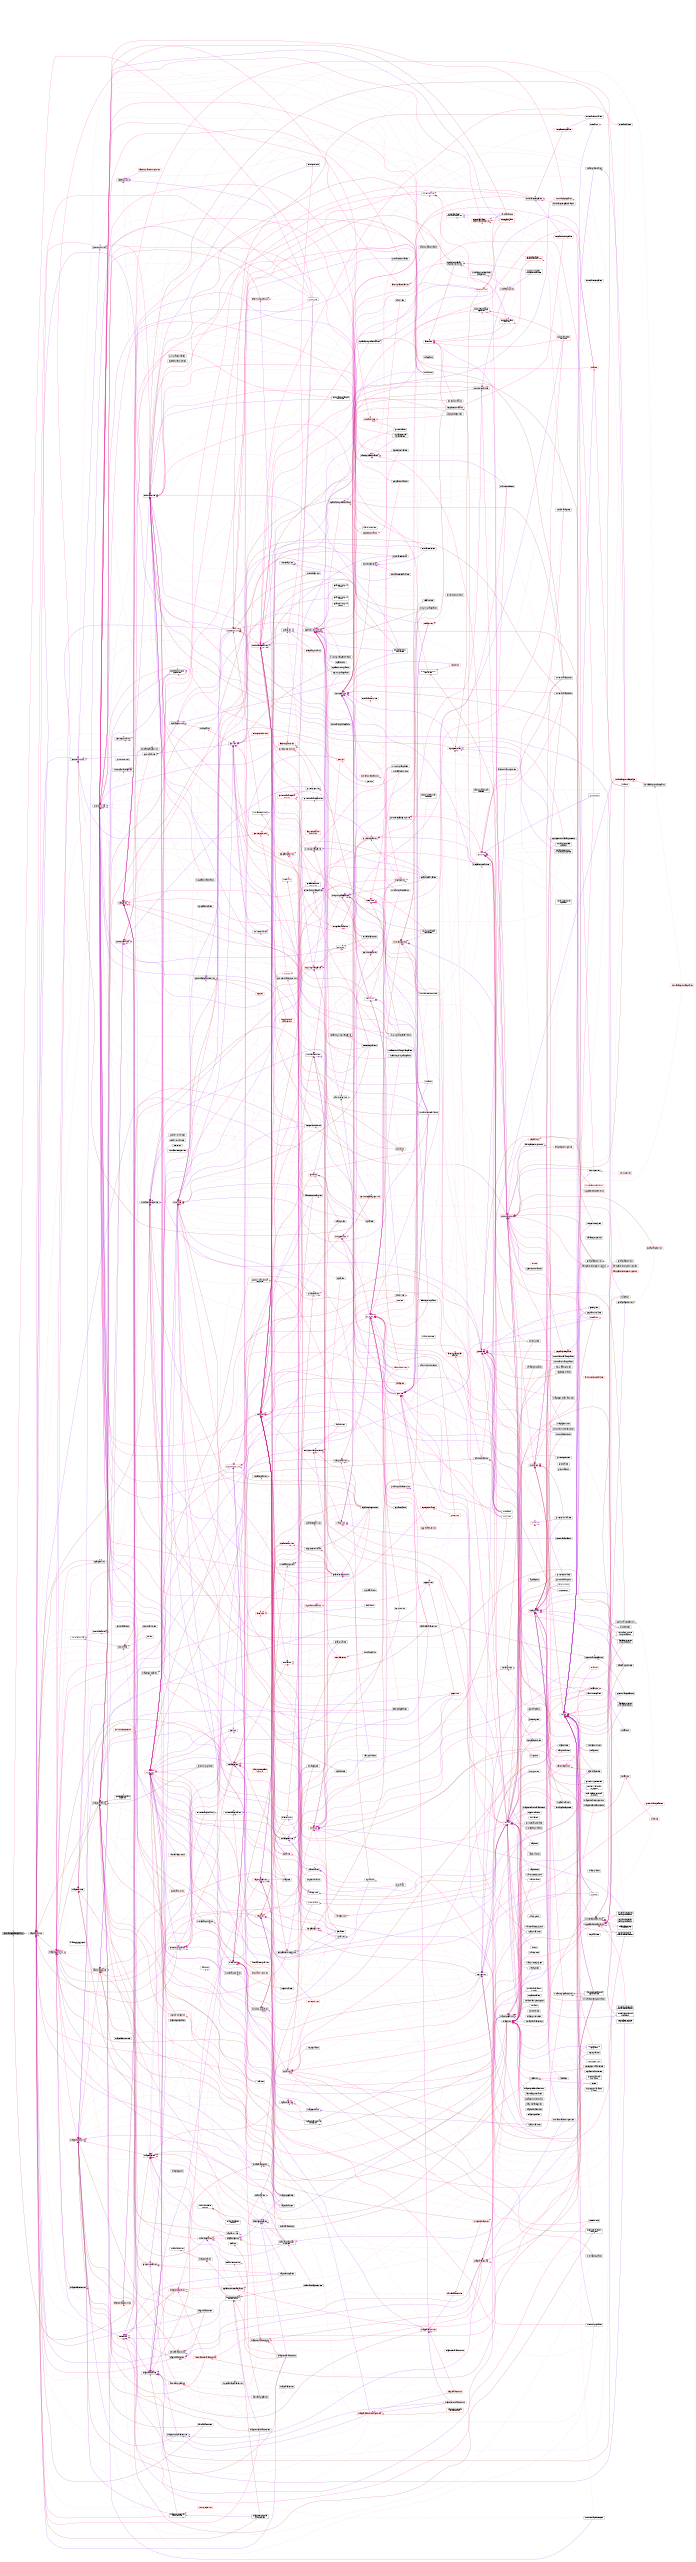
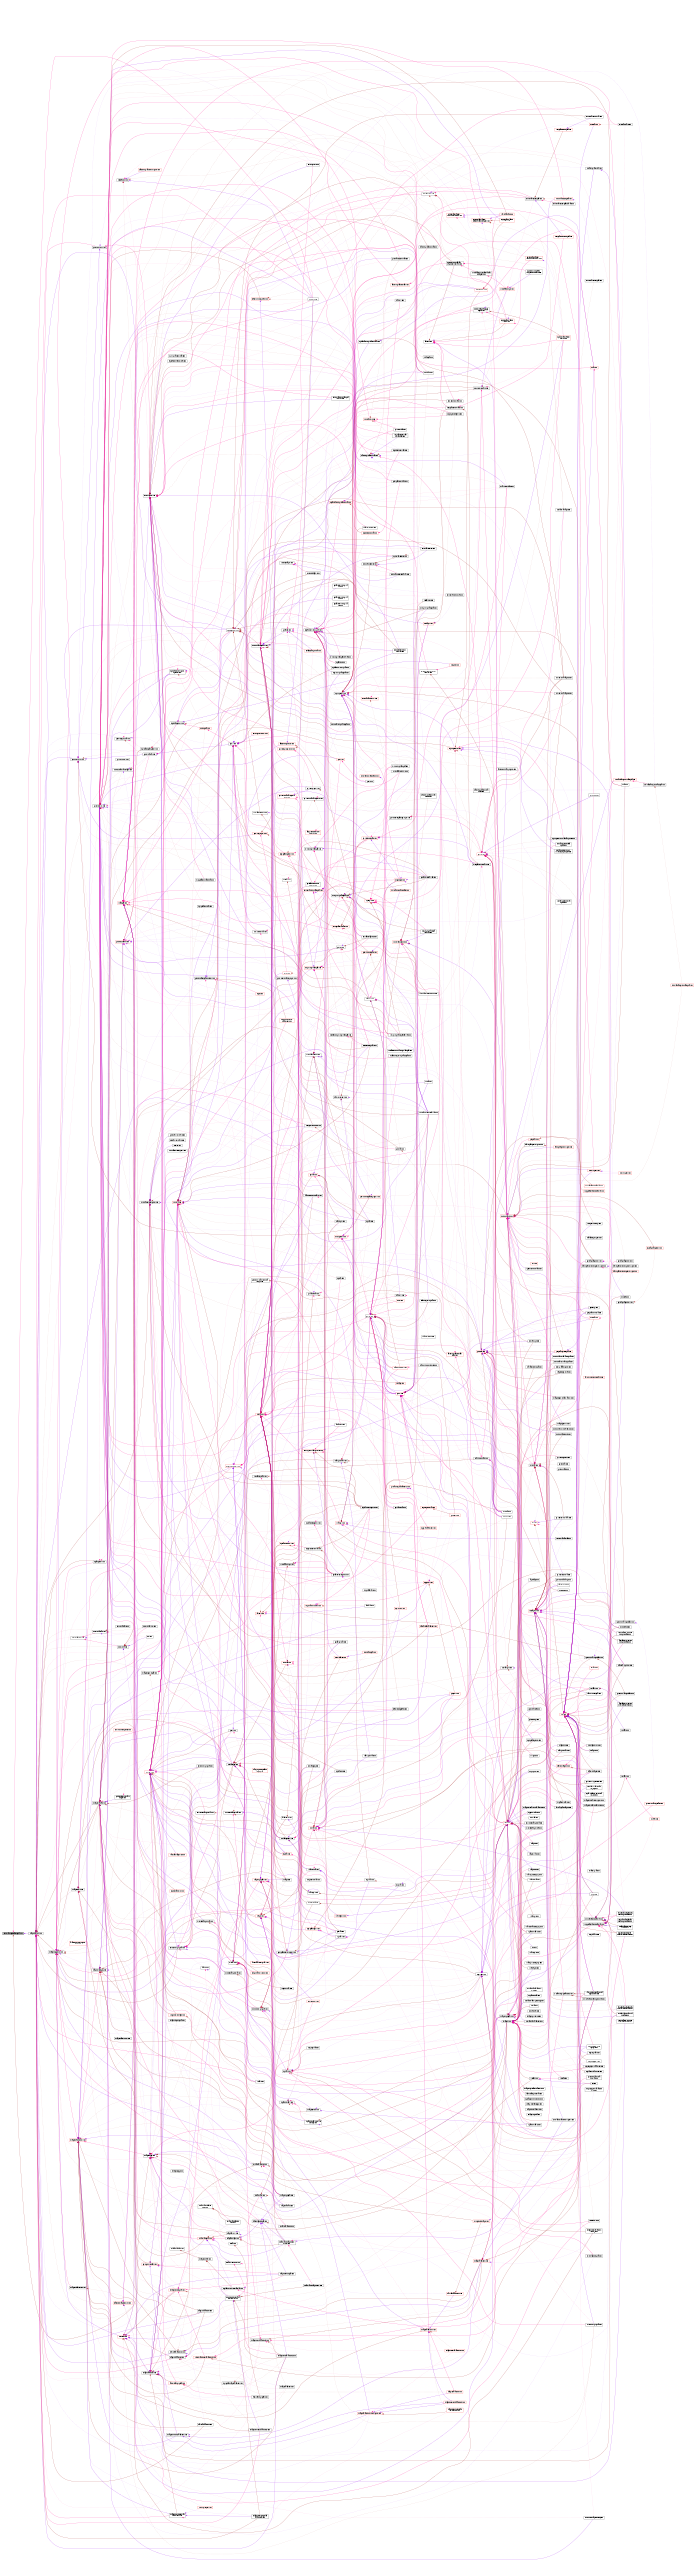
(534, 1916) -> (534, 1916)
